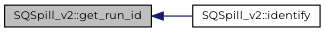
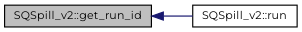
(256, 16) -> (245, 16)
